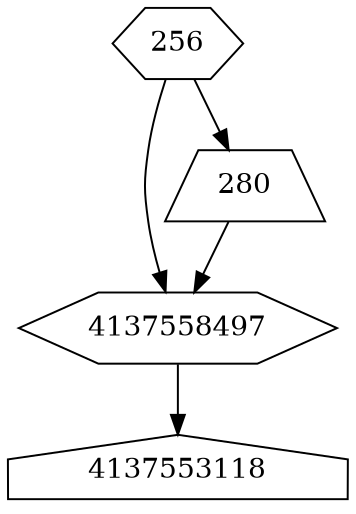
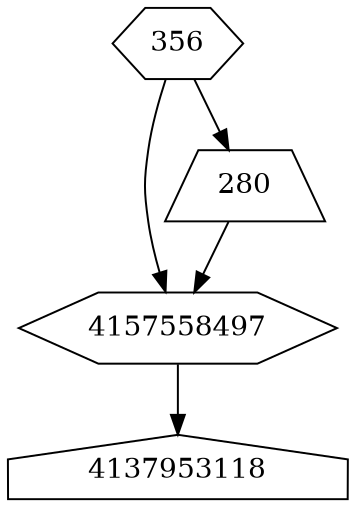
(178, 43) -> (178, 43)
(178, 328) -> (178, 328)
(178, 470) -> (178, 470)
